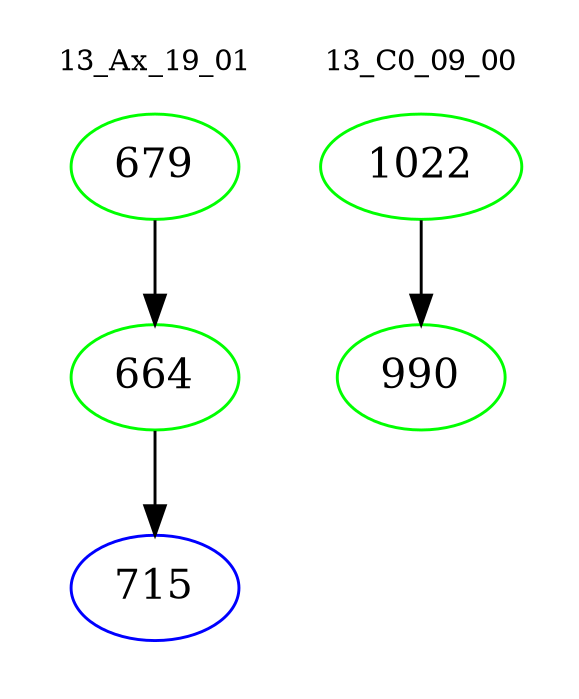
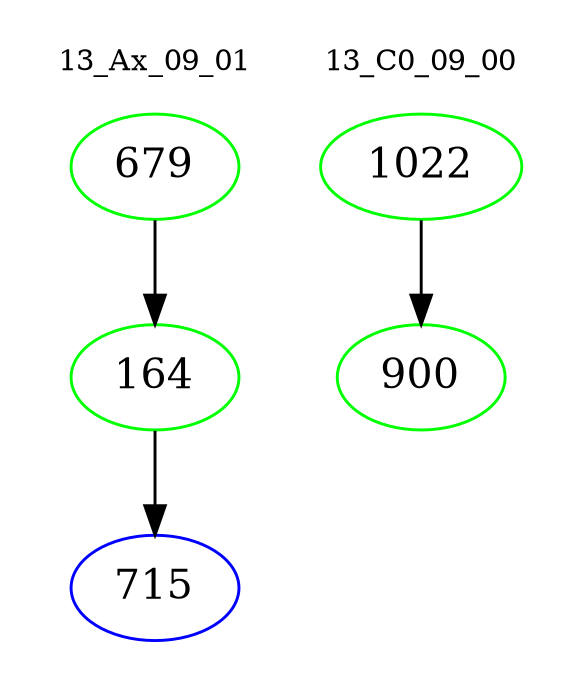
(155, 63) -> (155, 63)
(155, 377) -> (155, 377)
(421, 377) -> (421, 377)
